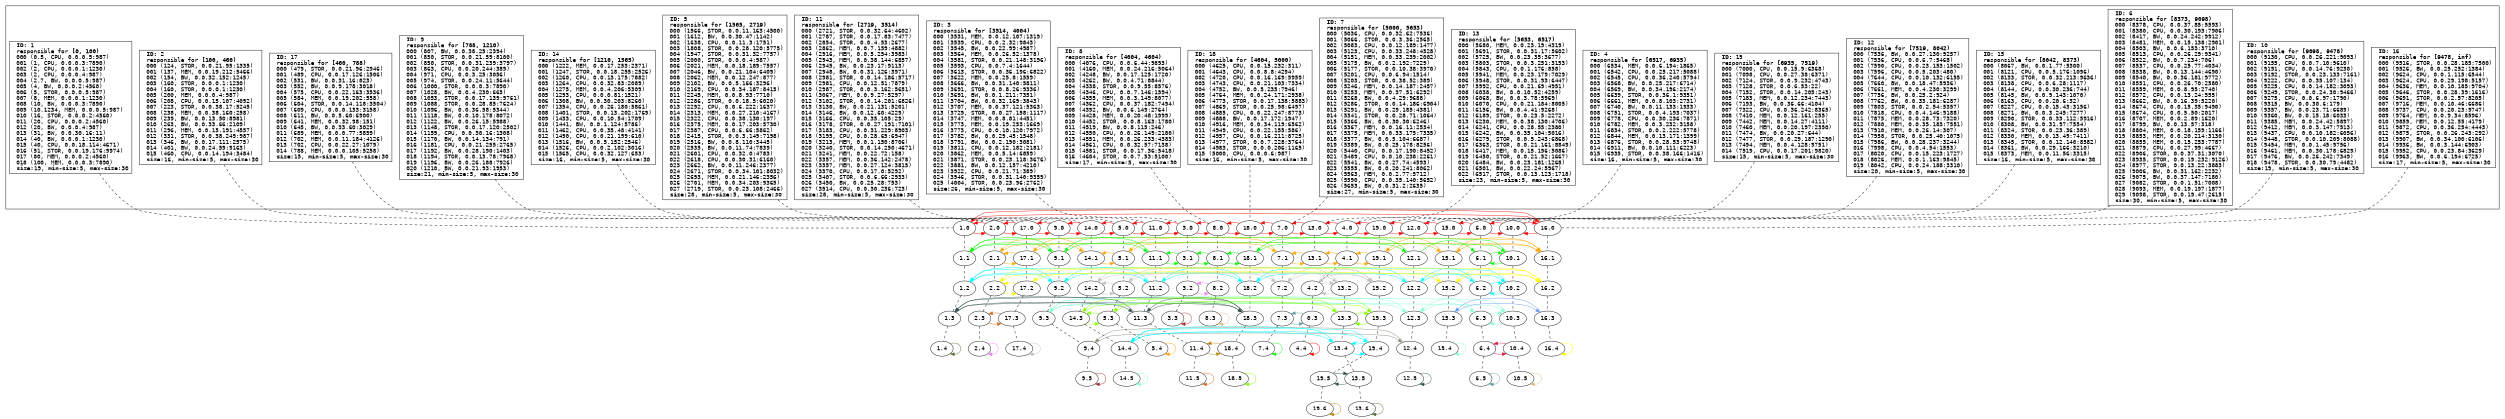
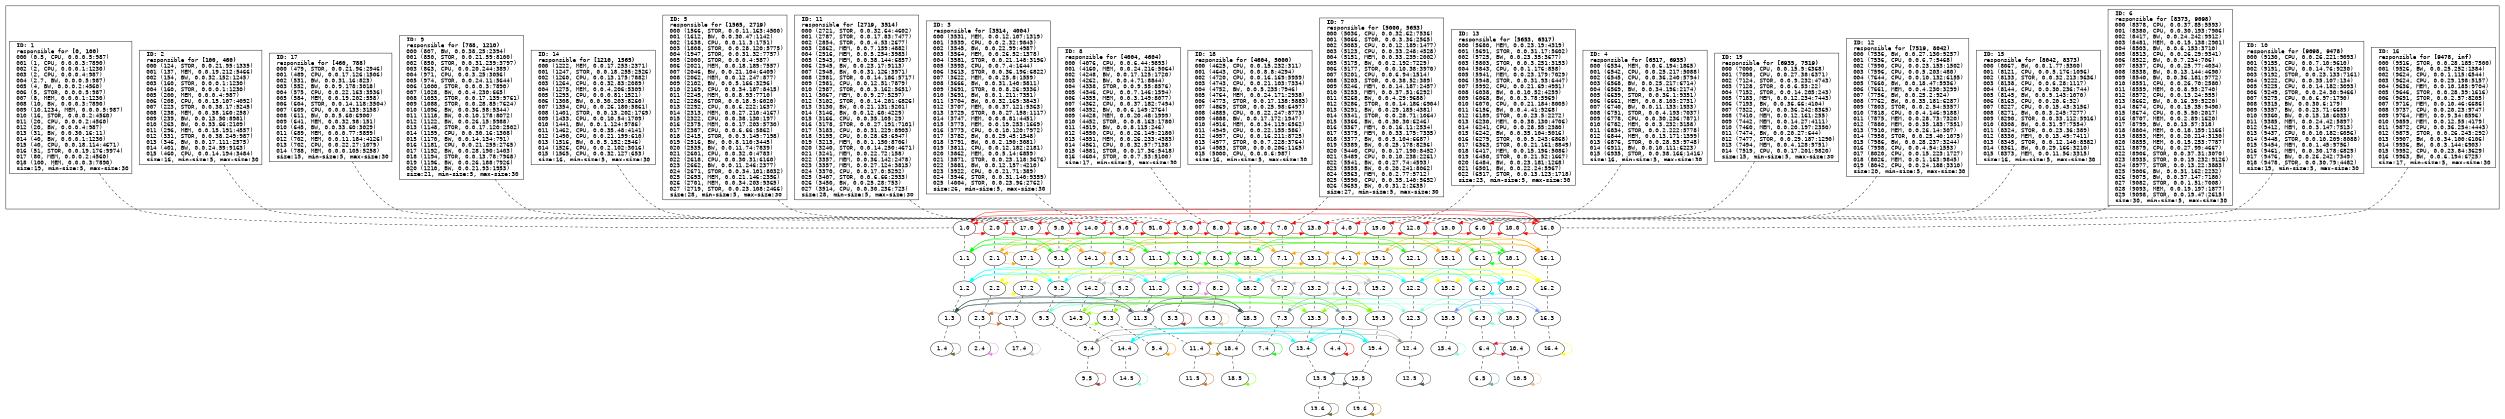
(1156, 228) -> (1156, 228)
none -> (1314, 276)
